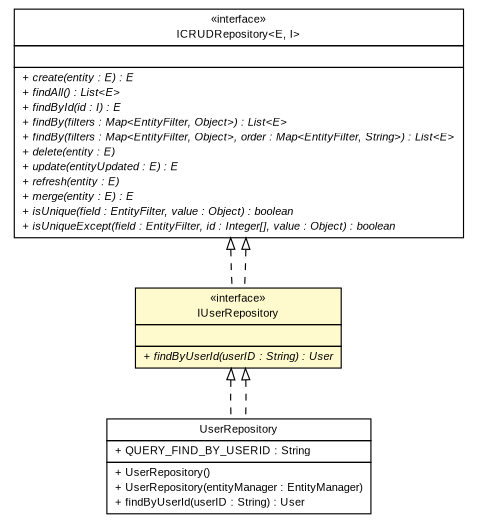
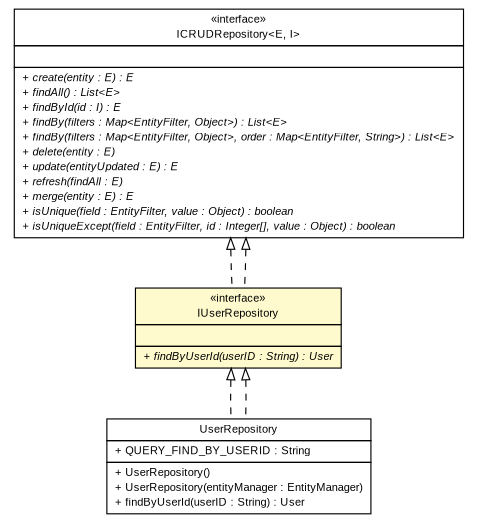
(71, 182) -> (73, 182)
